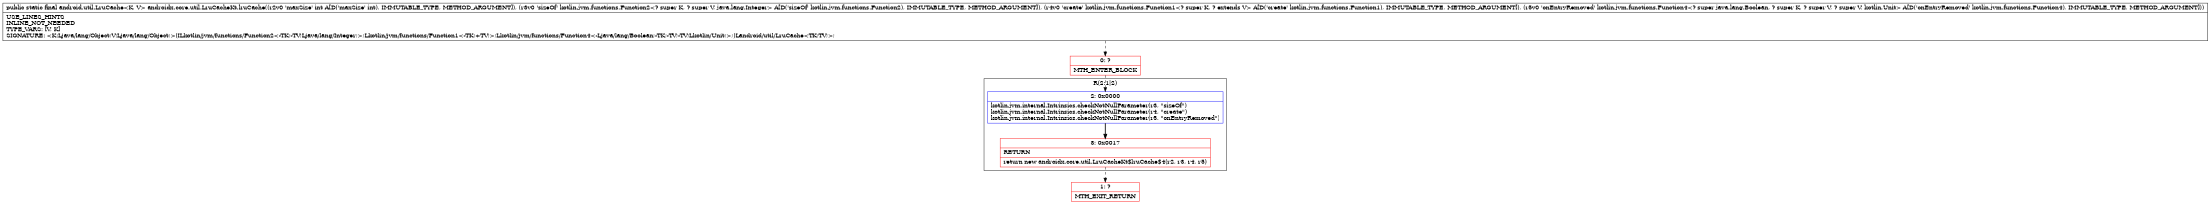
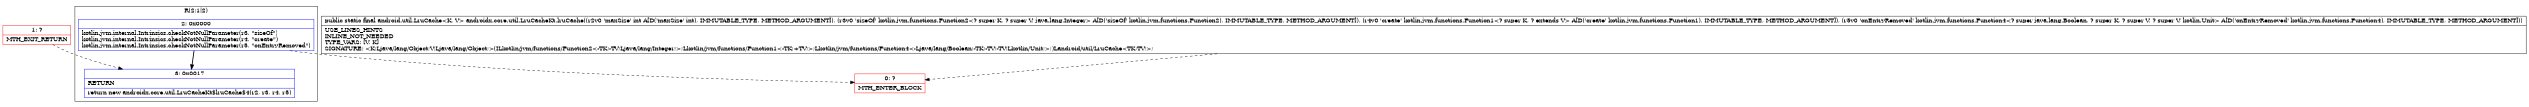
(1105, 81) -> (570, 72)
(1105, 153) -> (190, 83)
(1105, 173) -> (85, 58)
